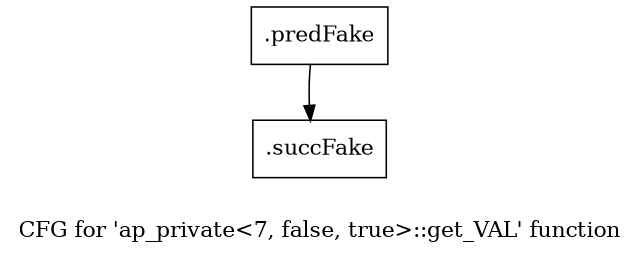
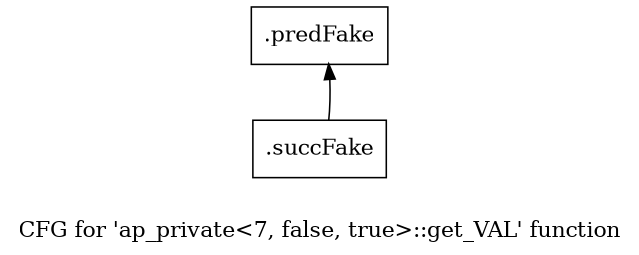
(309, 85) -> (330, 100)
